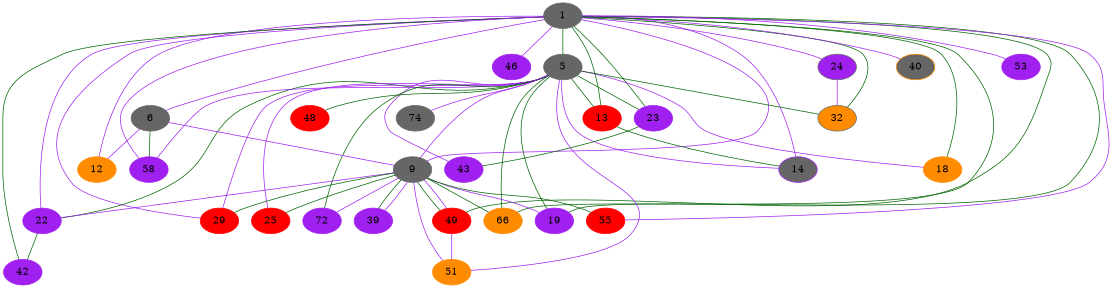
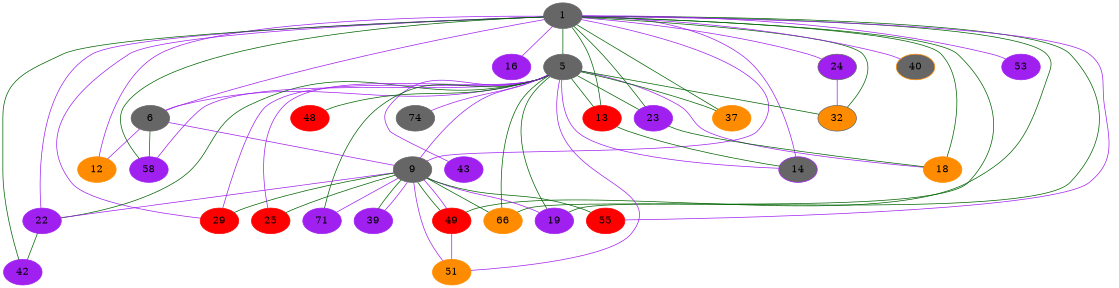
(298, 40) -> (298, 40)
(512, 67) -> (512, 67)
none -> (357, 94)
none -> (732, 118)
(577, 146) -> (795, 151)
(322, 221) -> (322, 221)
